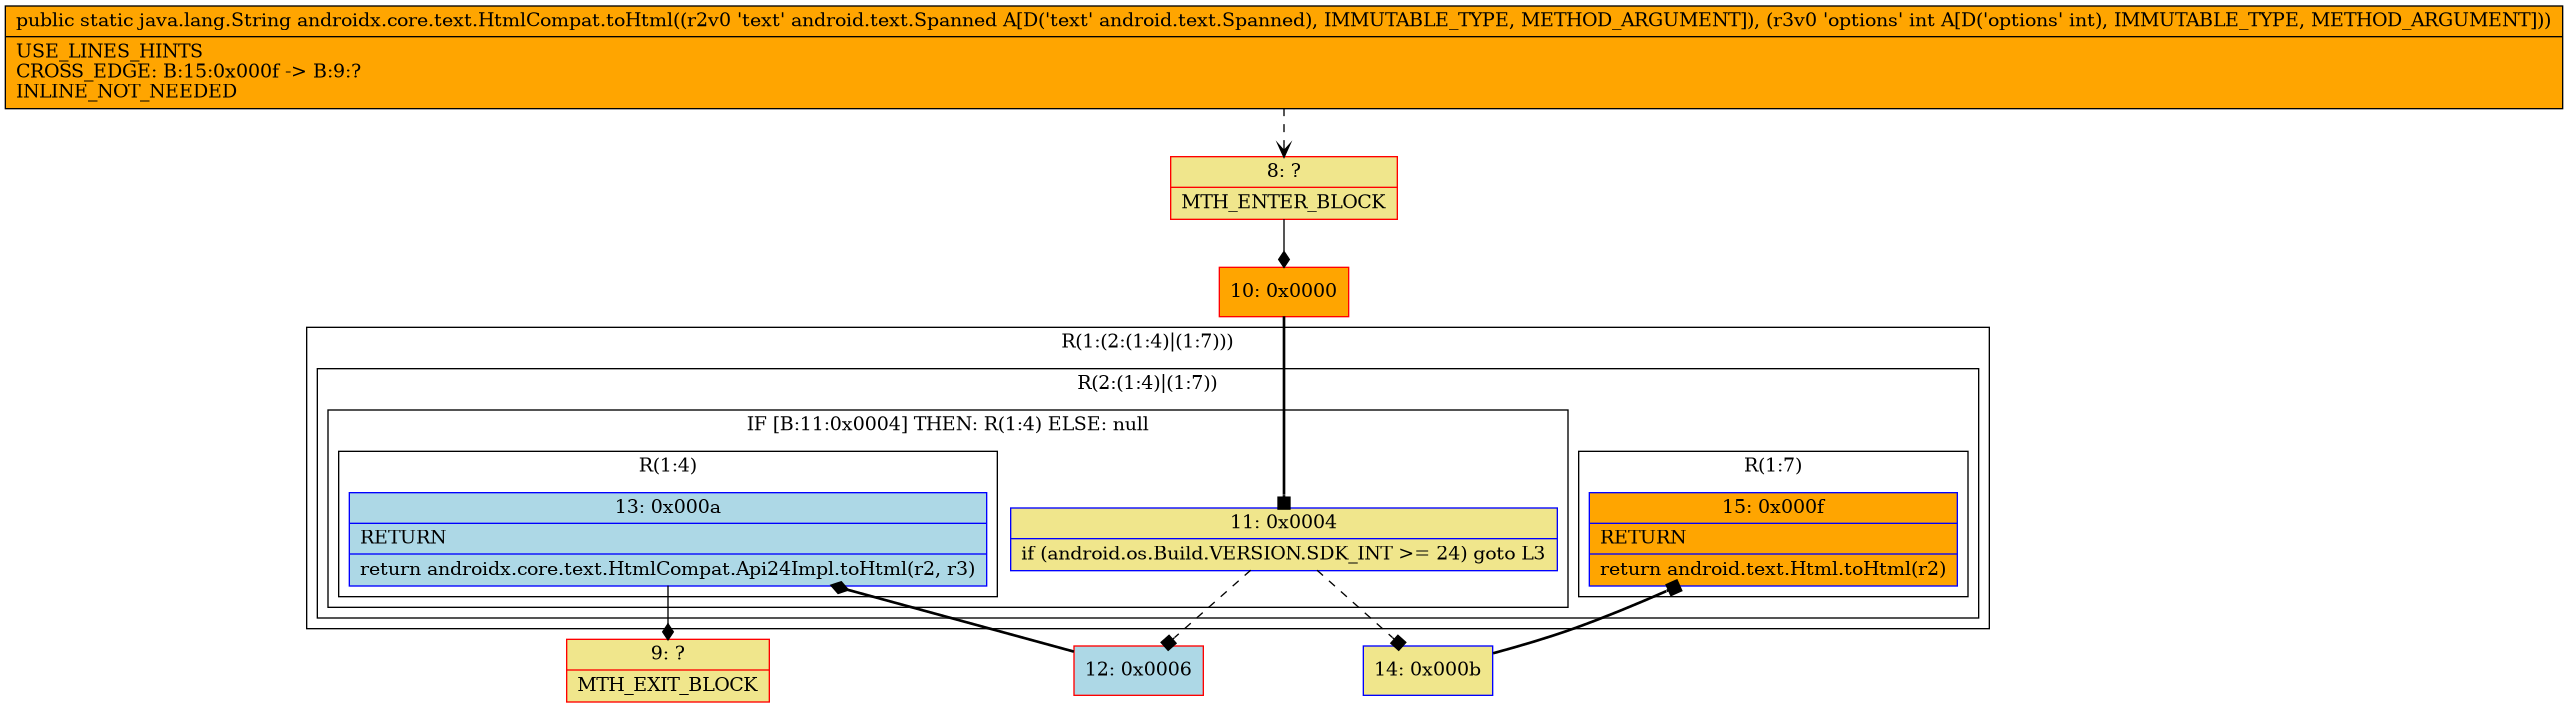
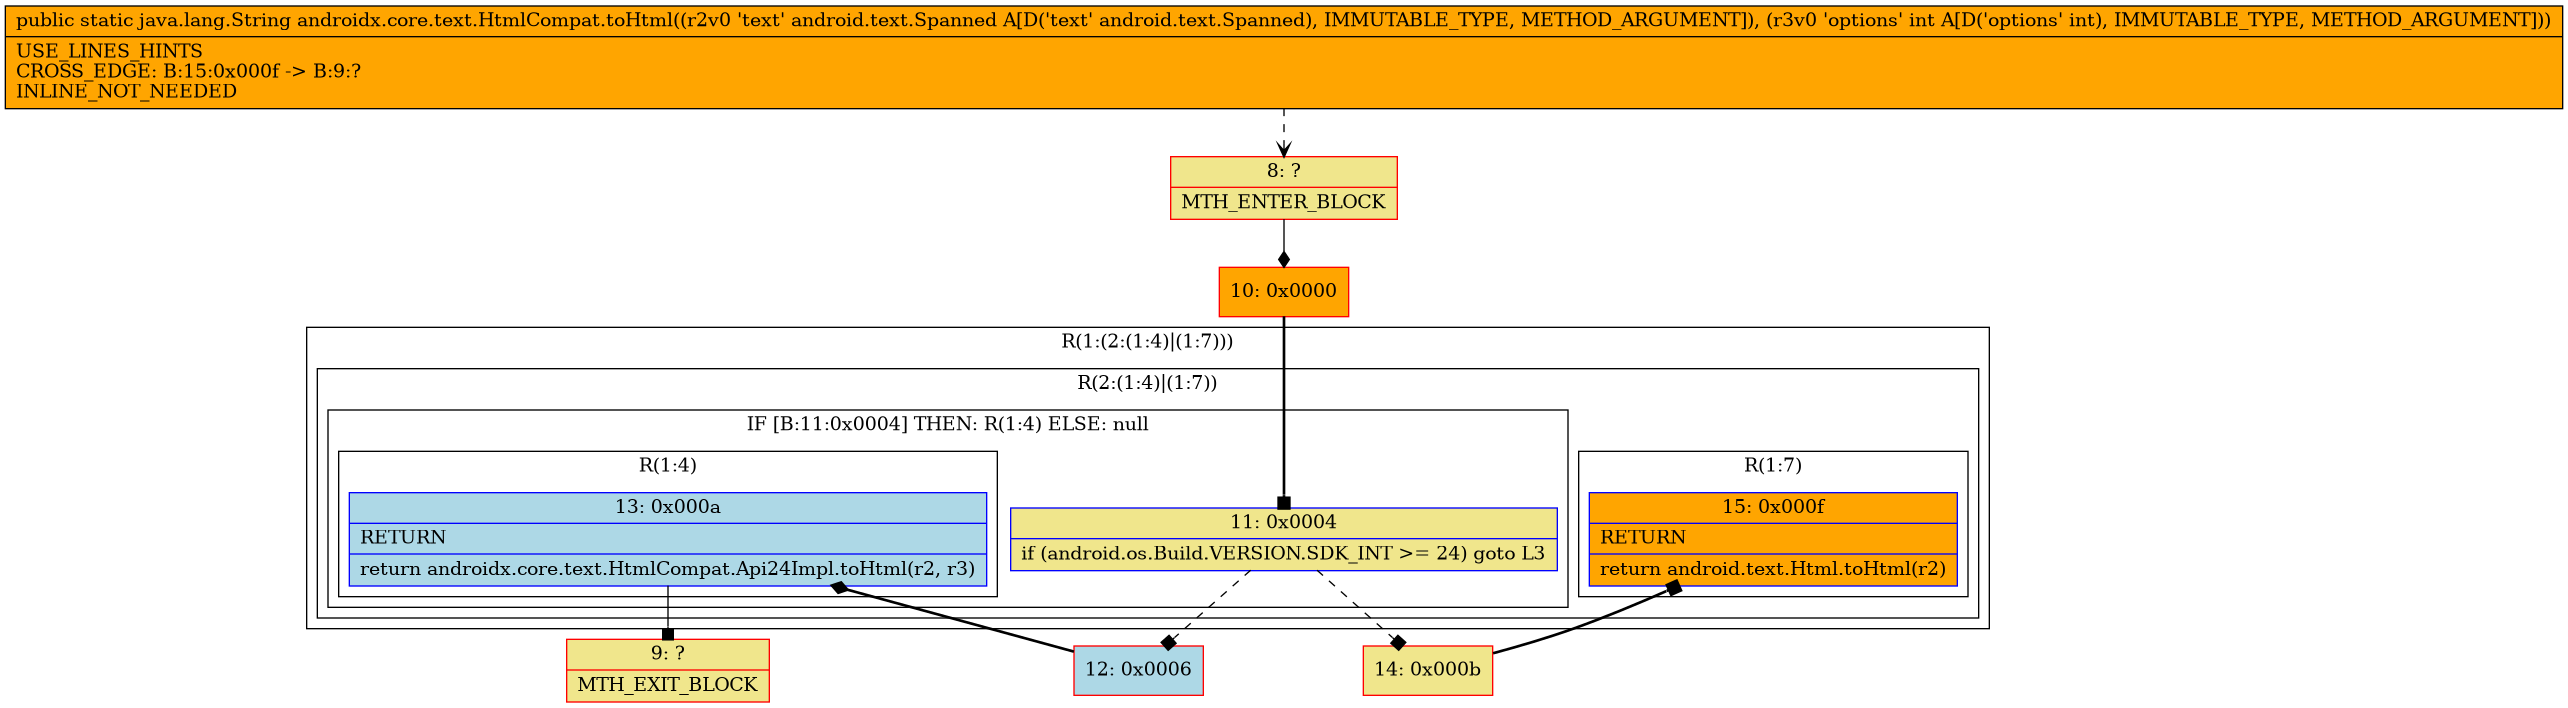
(668, 606) -> (668, 606)
(1428, 671) -> (1428, 671)
